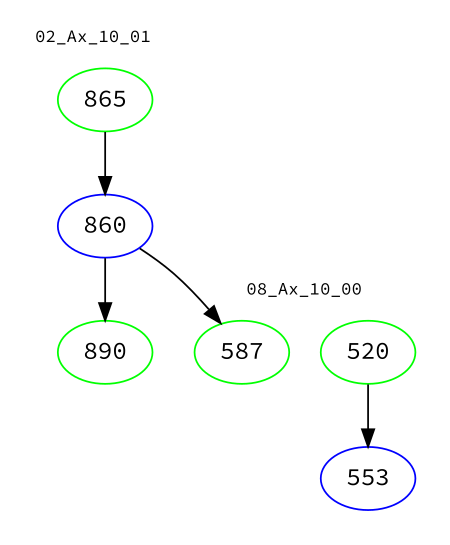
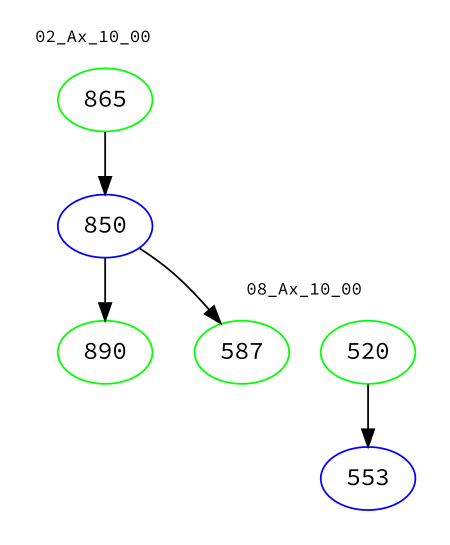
(94, 38) -> (94, 38)
(105, 226) -> (105, 226)
